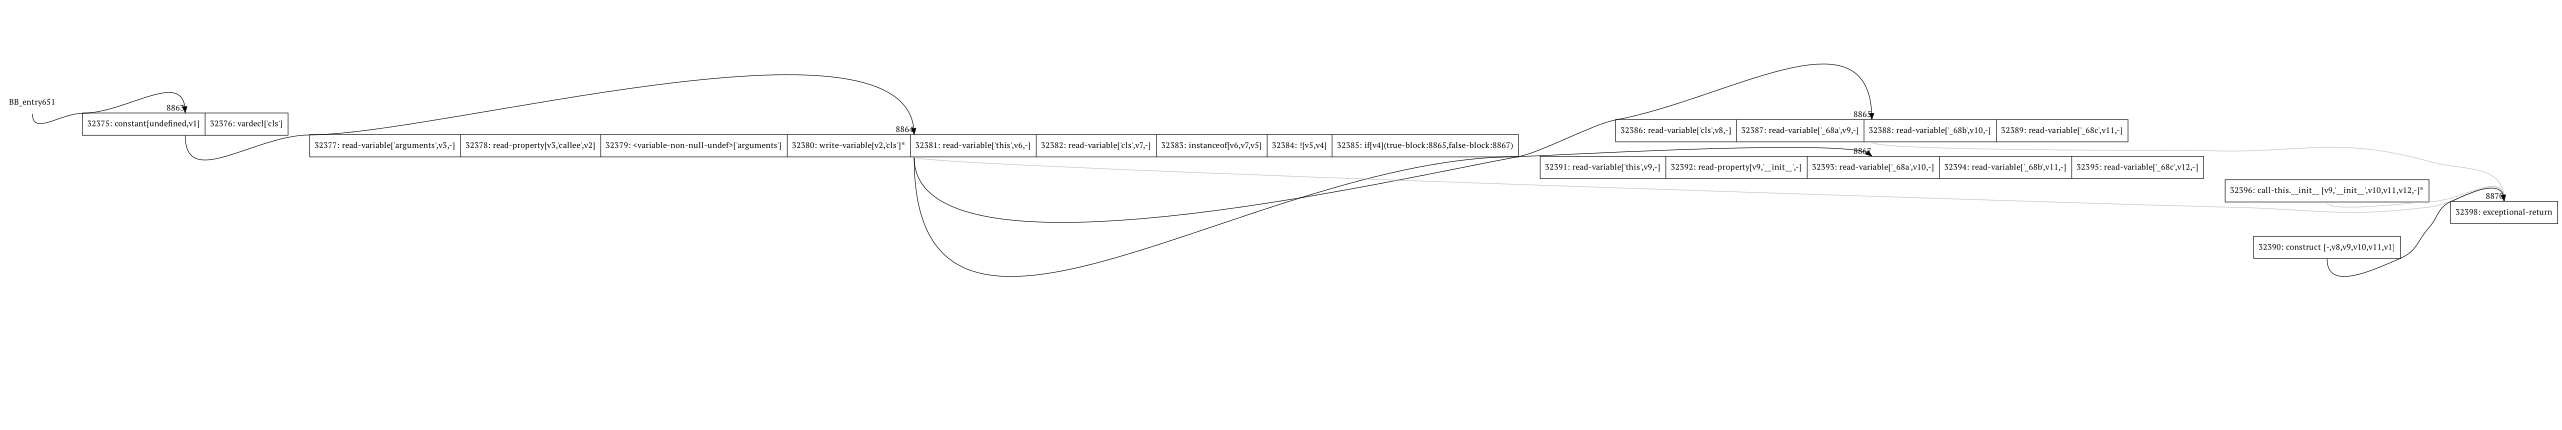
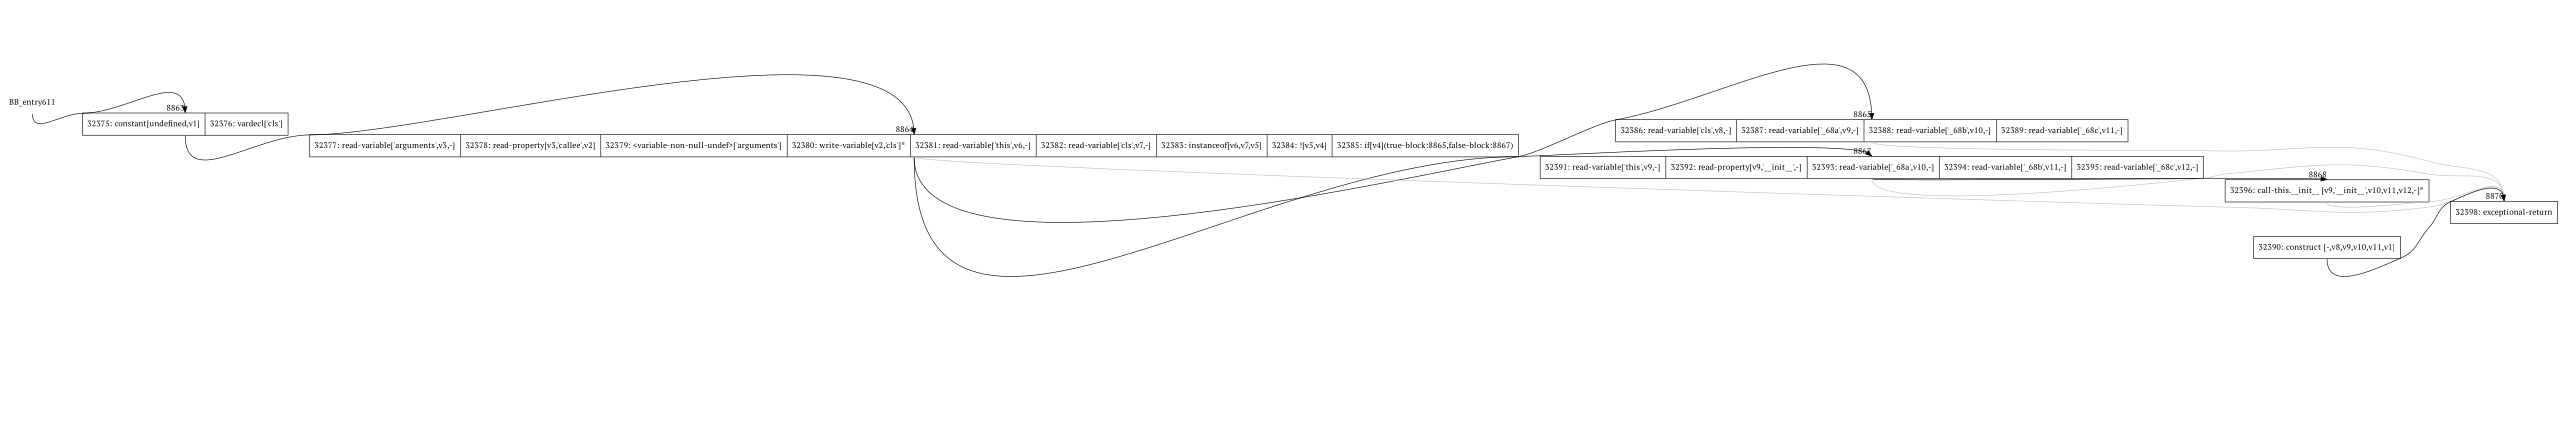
(32, 102) -> (32, 102)
none -> (2096, 179)
none -> (2158, 183)
